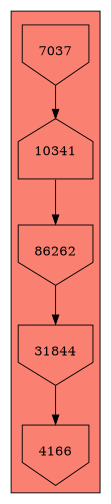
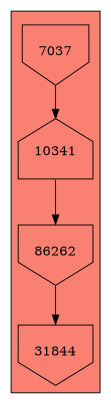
(56, 452) -> none
